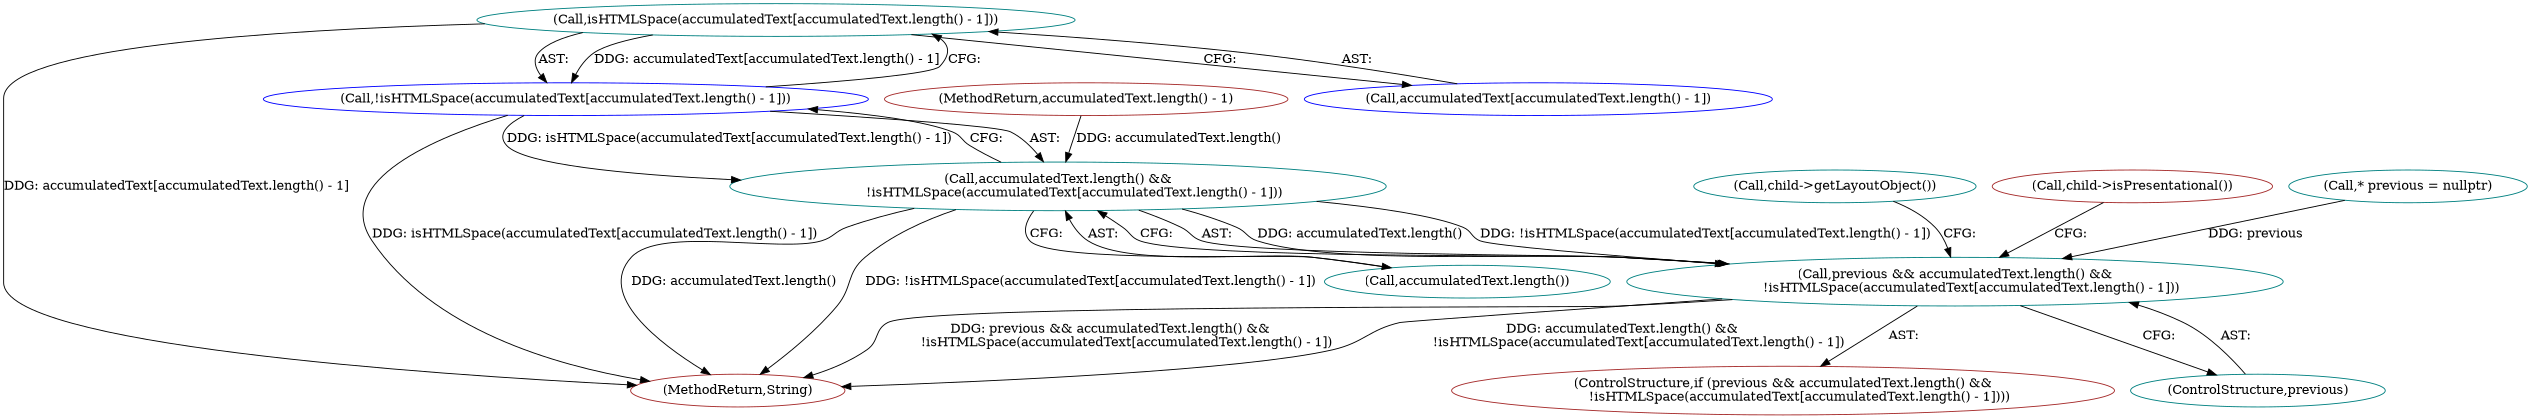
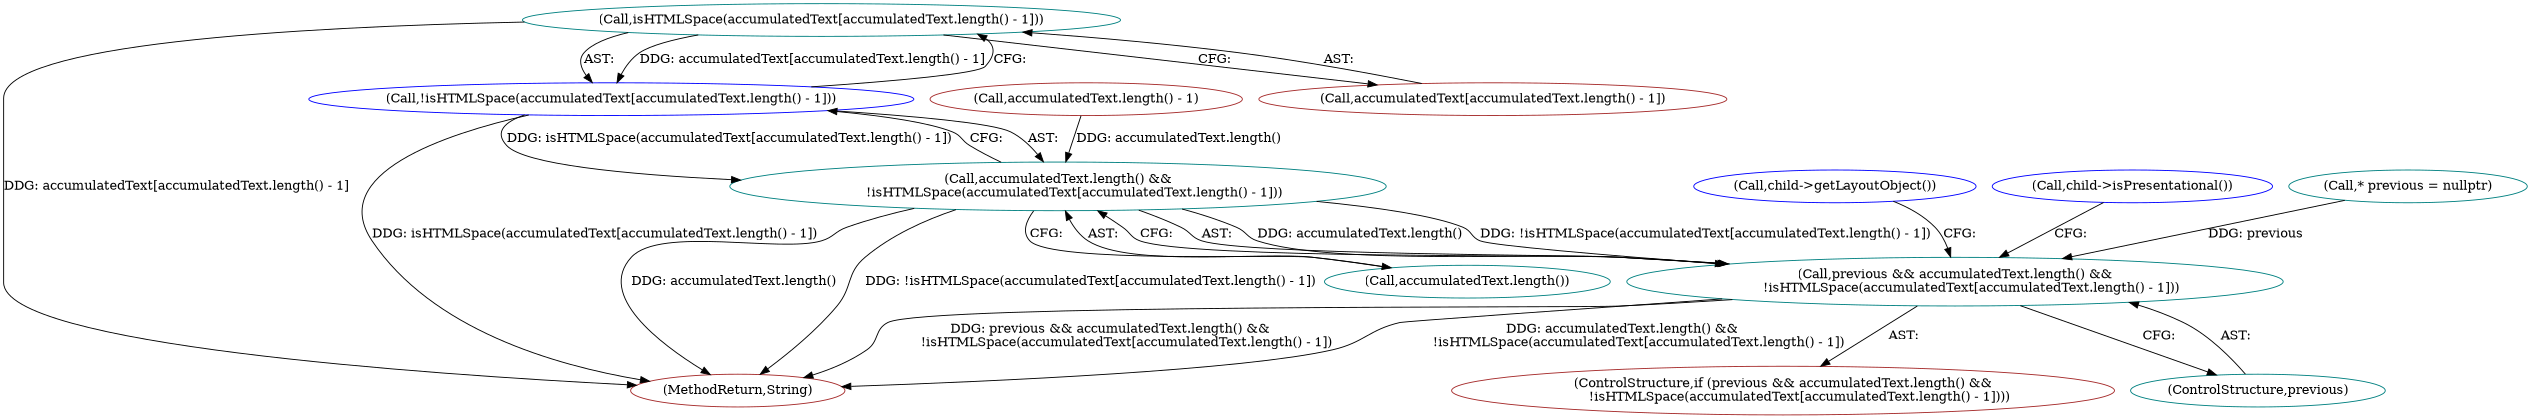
(1086, 99) -> (1086, 99)
(1538, 99) -> (1493, 99)
(1835, 186) -> (1835, 186)
(2132, 186) -> (2132, 186)
